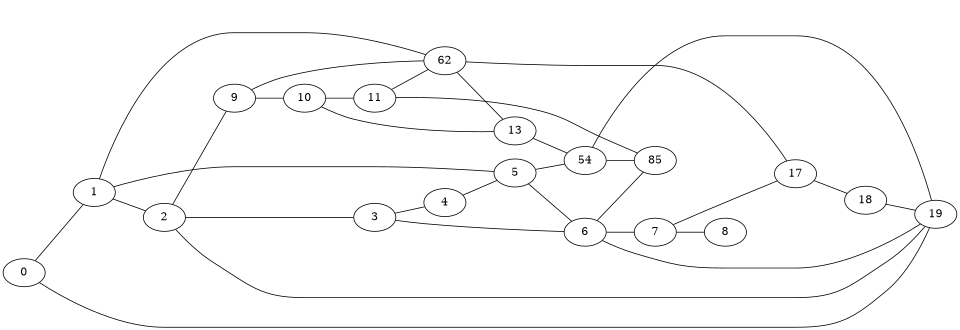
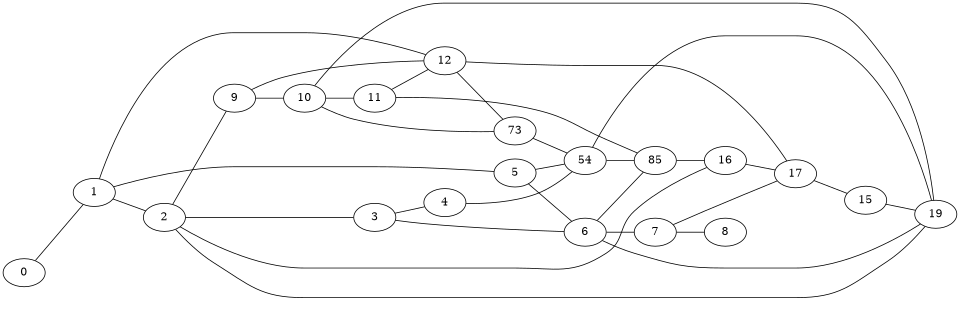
(445, 61) -> (445, 61)
(515, 131) -> (515, 131)
none -> (725, 161)
(480, 188) -> (522, 198)
(866, 200) -> (866, 200)
(502, 327) -> (672, 3)
